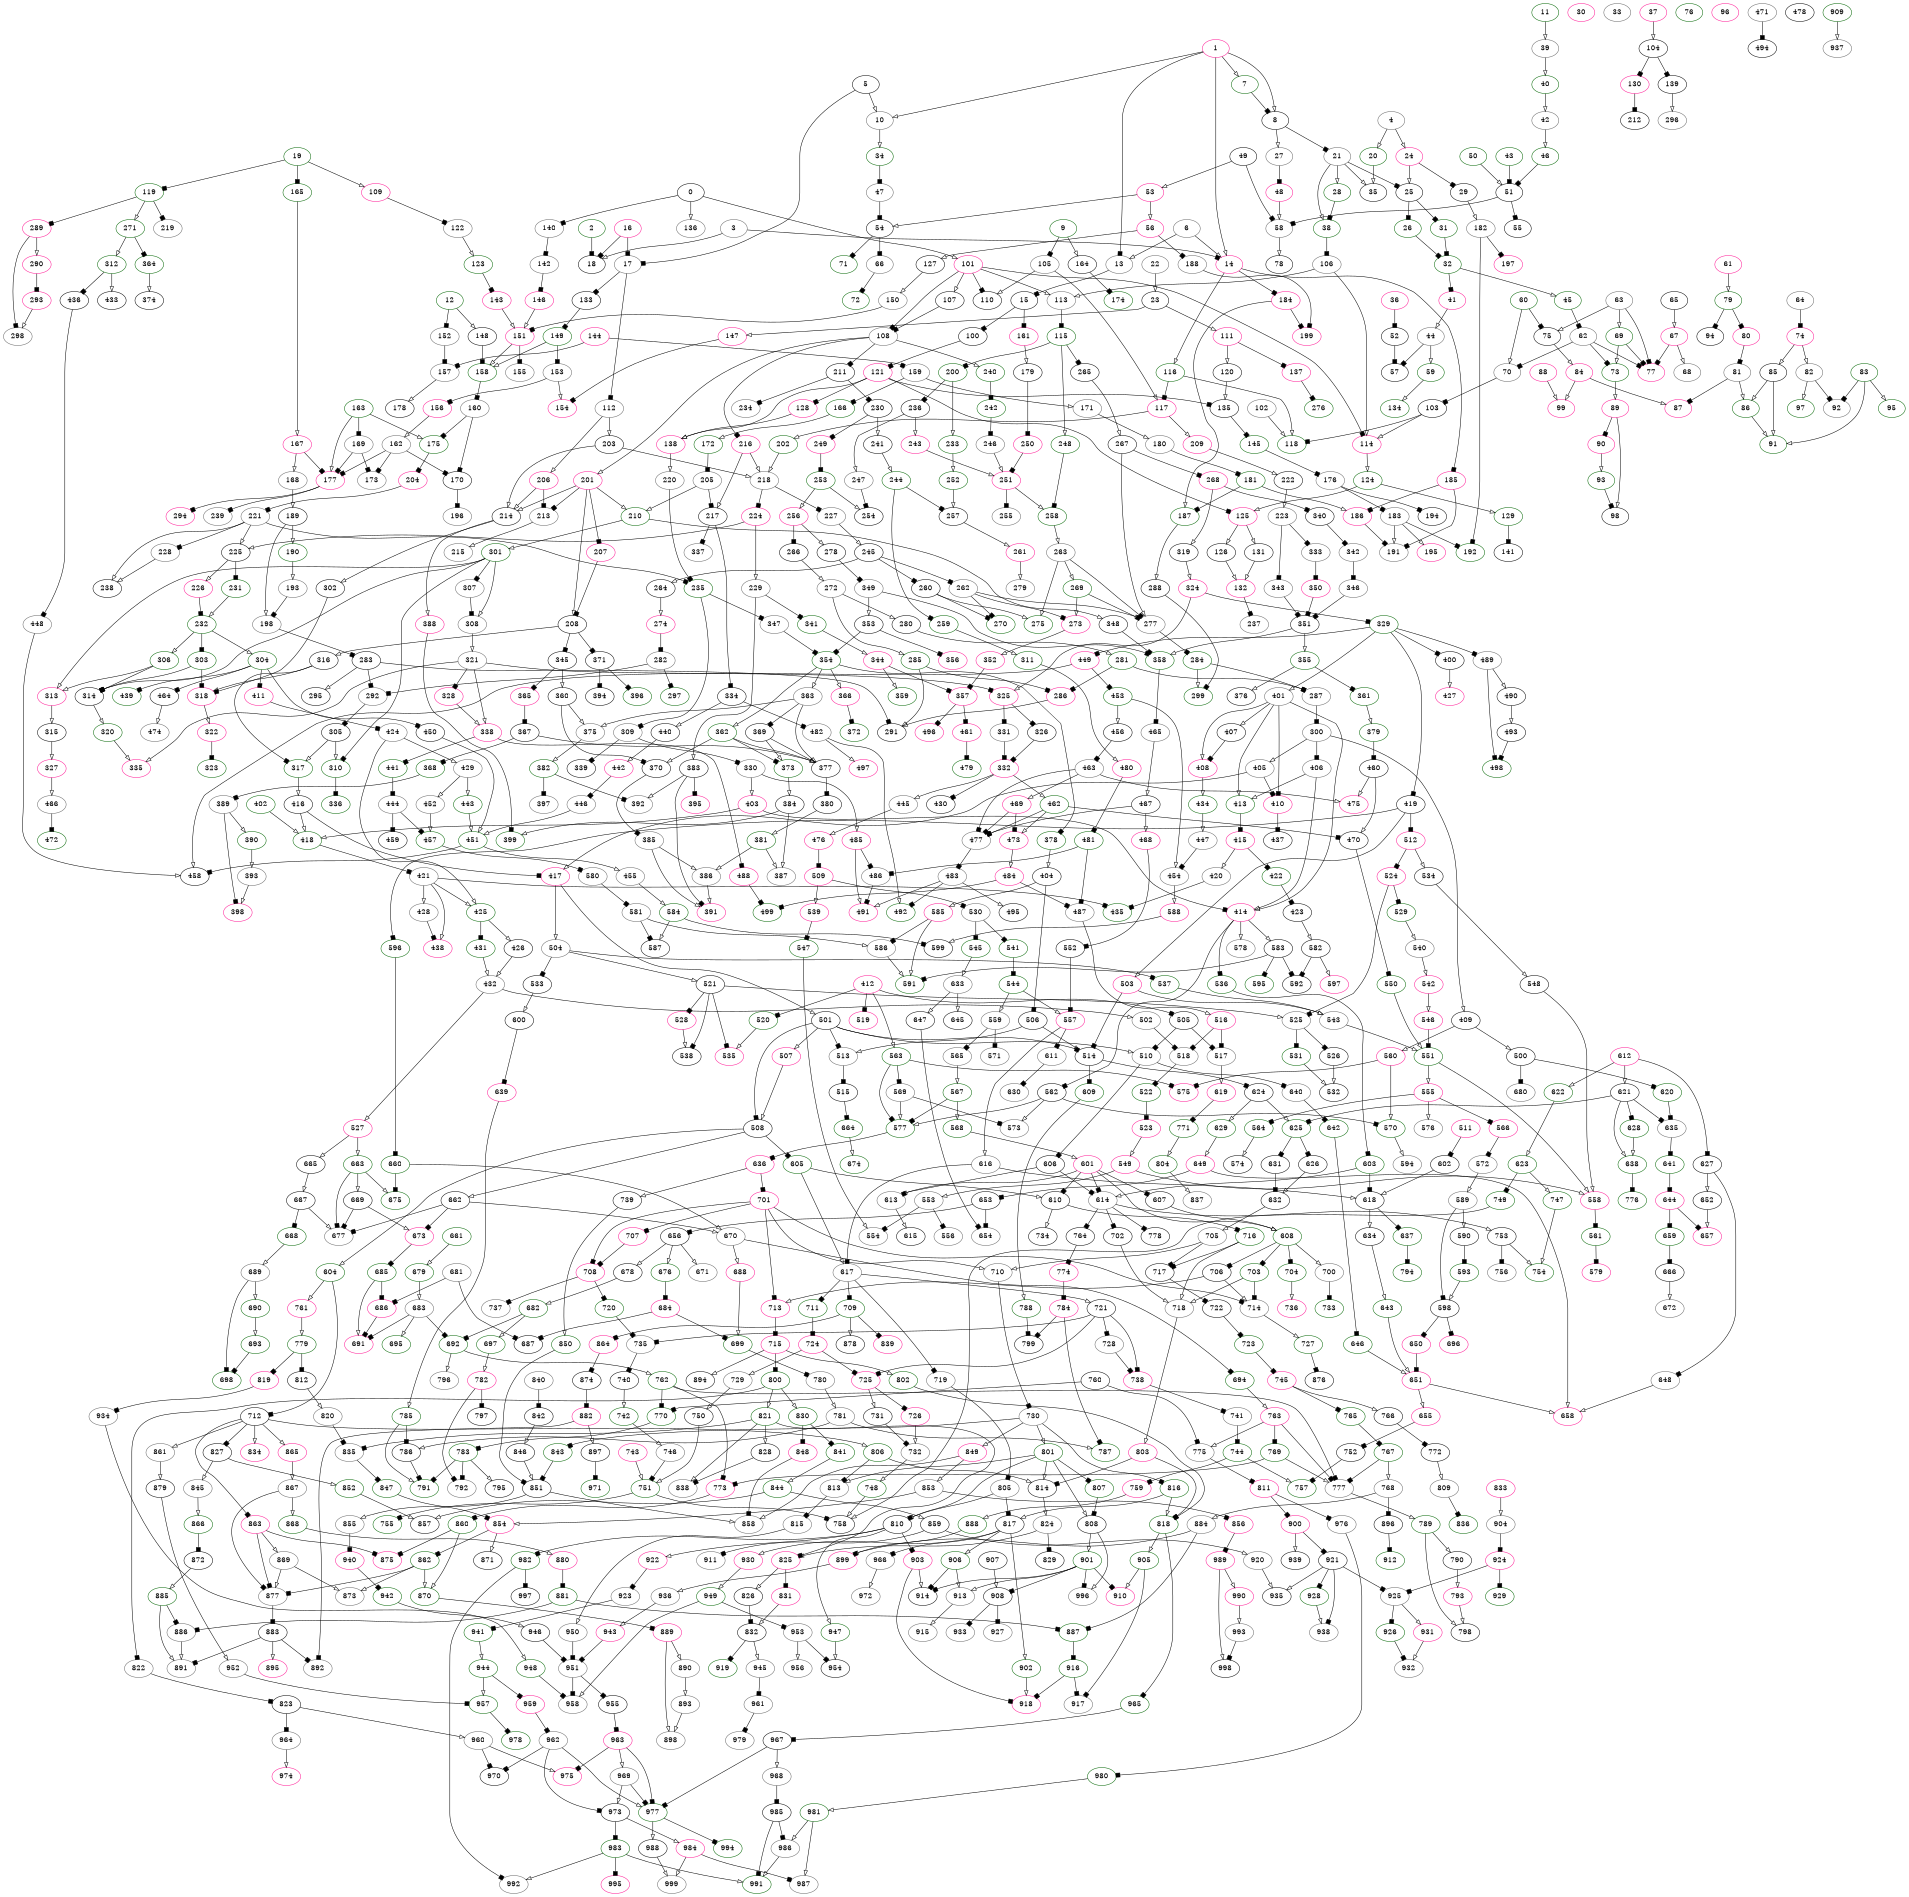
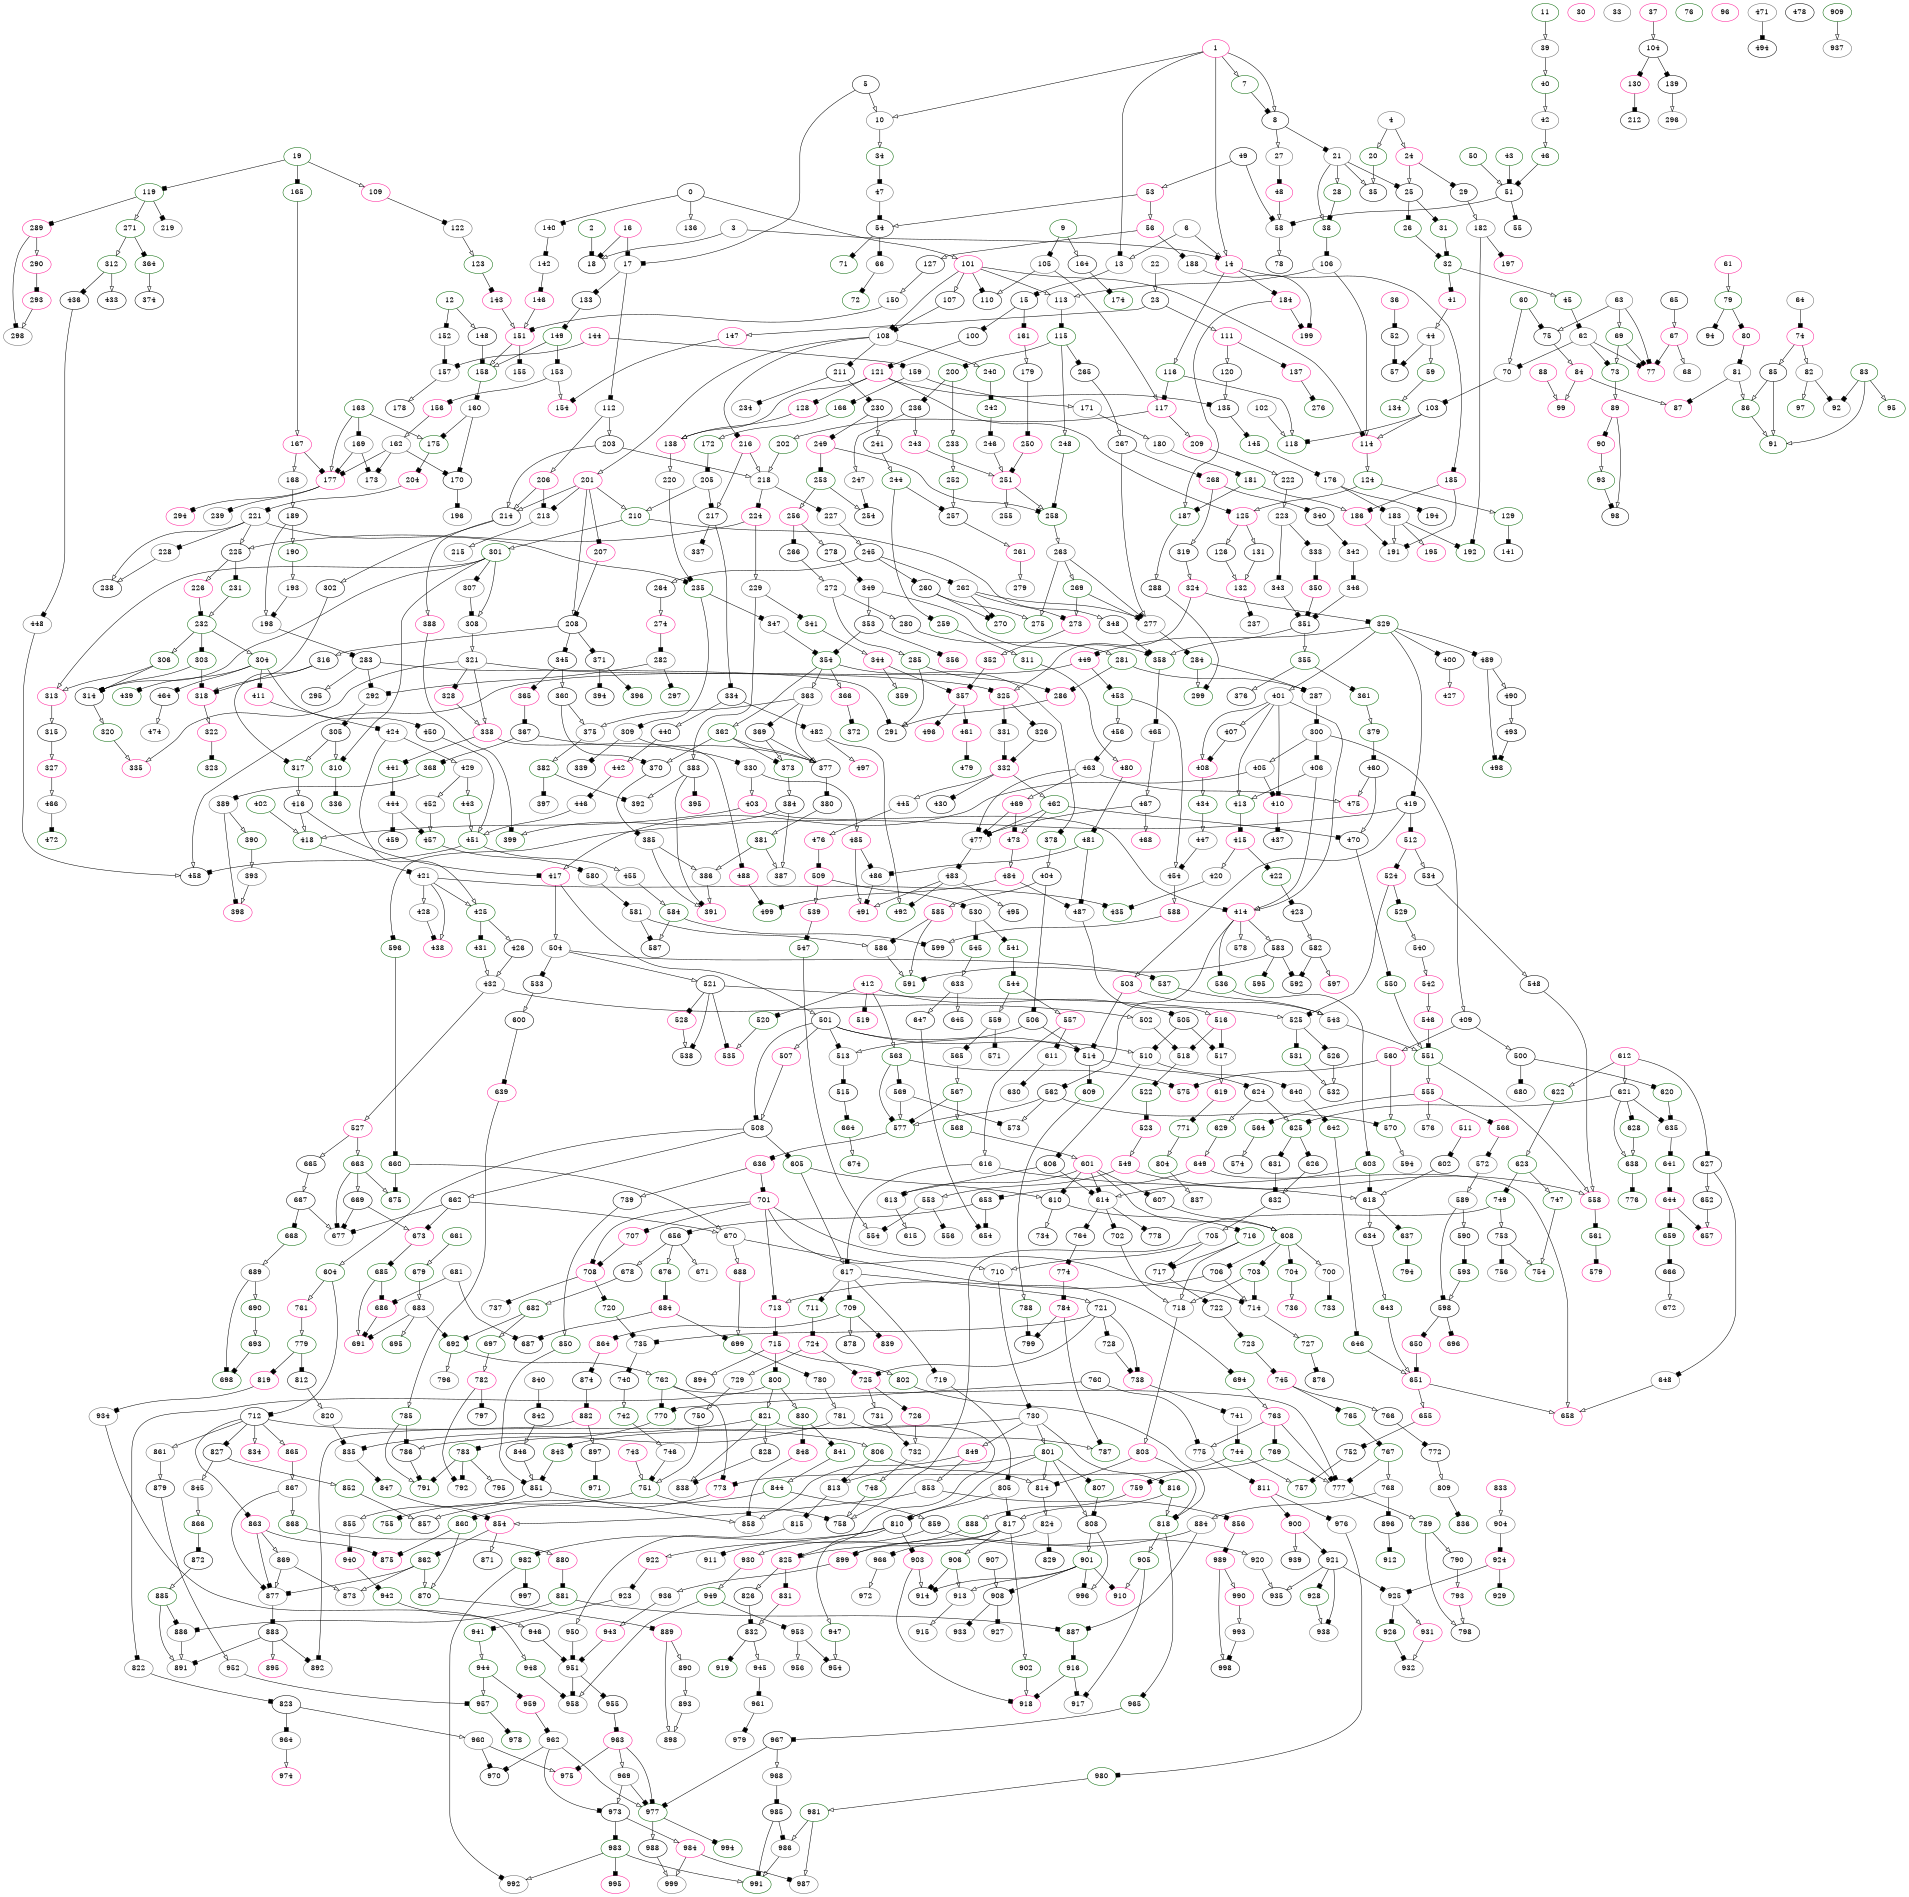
none -> (931, 488)
(1006, 496) -> (1006, 496)
(1070, 948) -> none
(1339, 1212) -> (1501, 1216)
